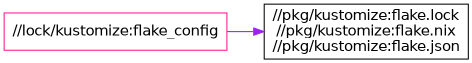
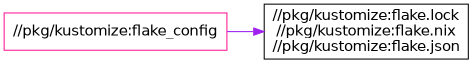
(116, 32) -> (116, 32)
